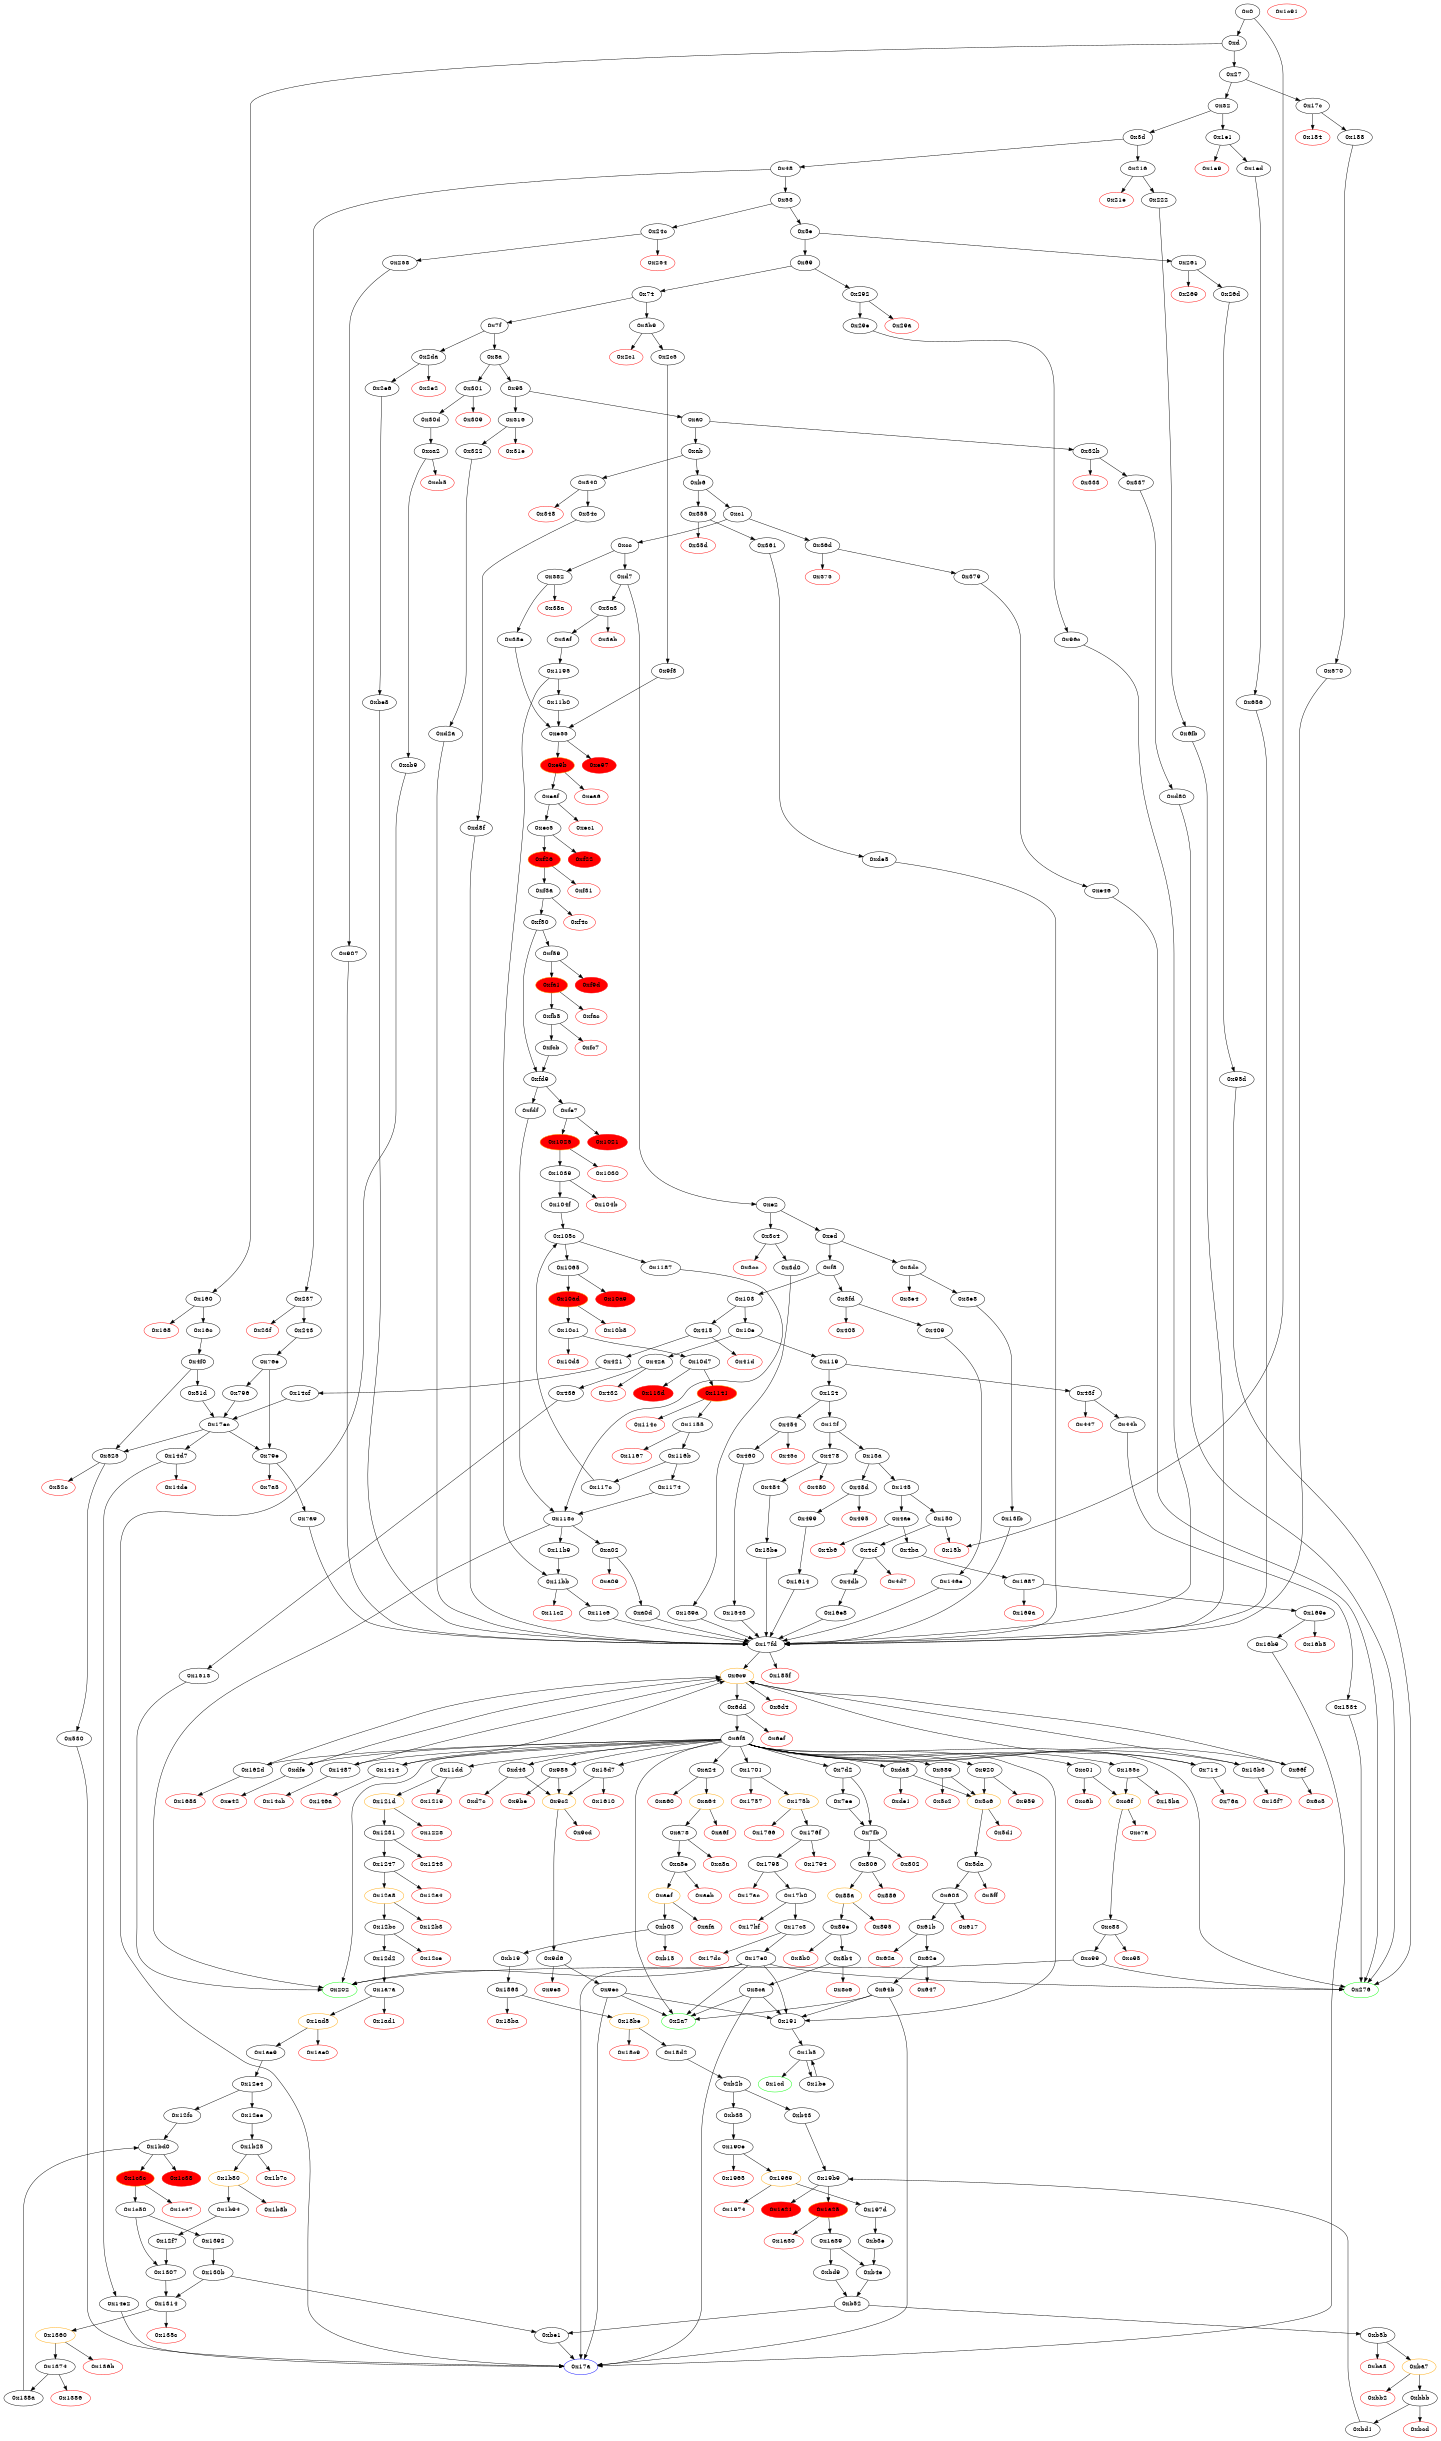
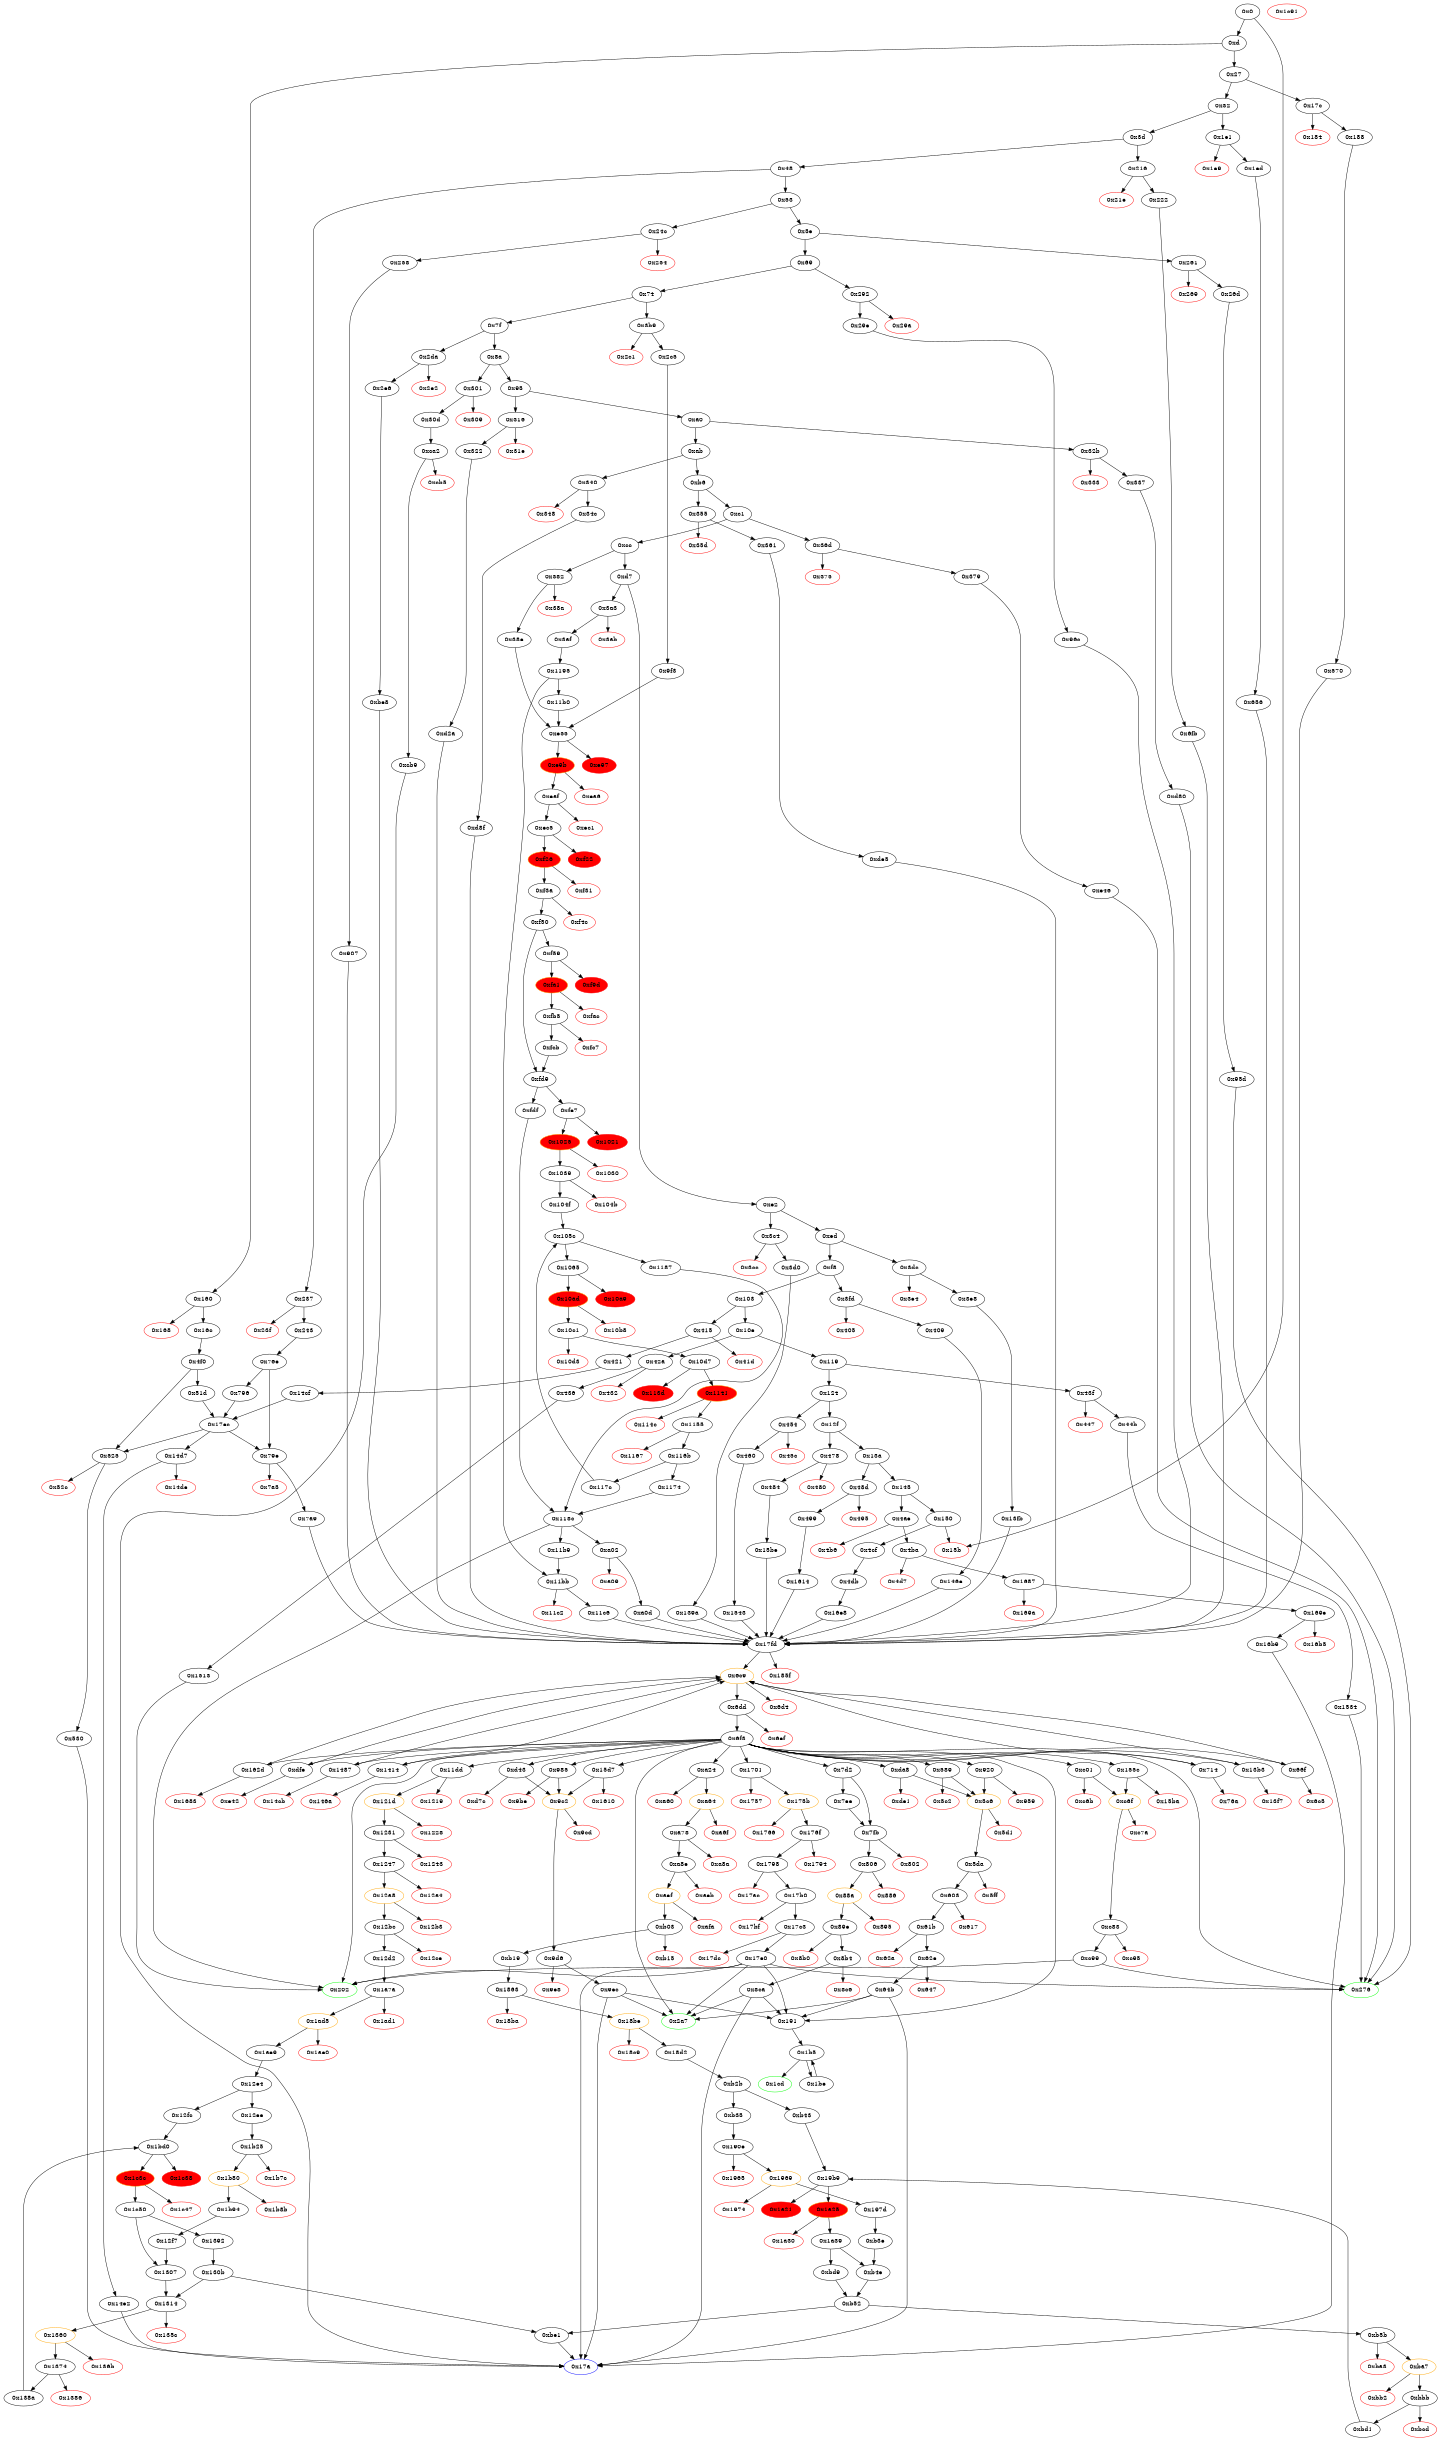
(882, 1564) -> (904, 1564)
